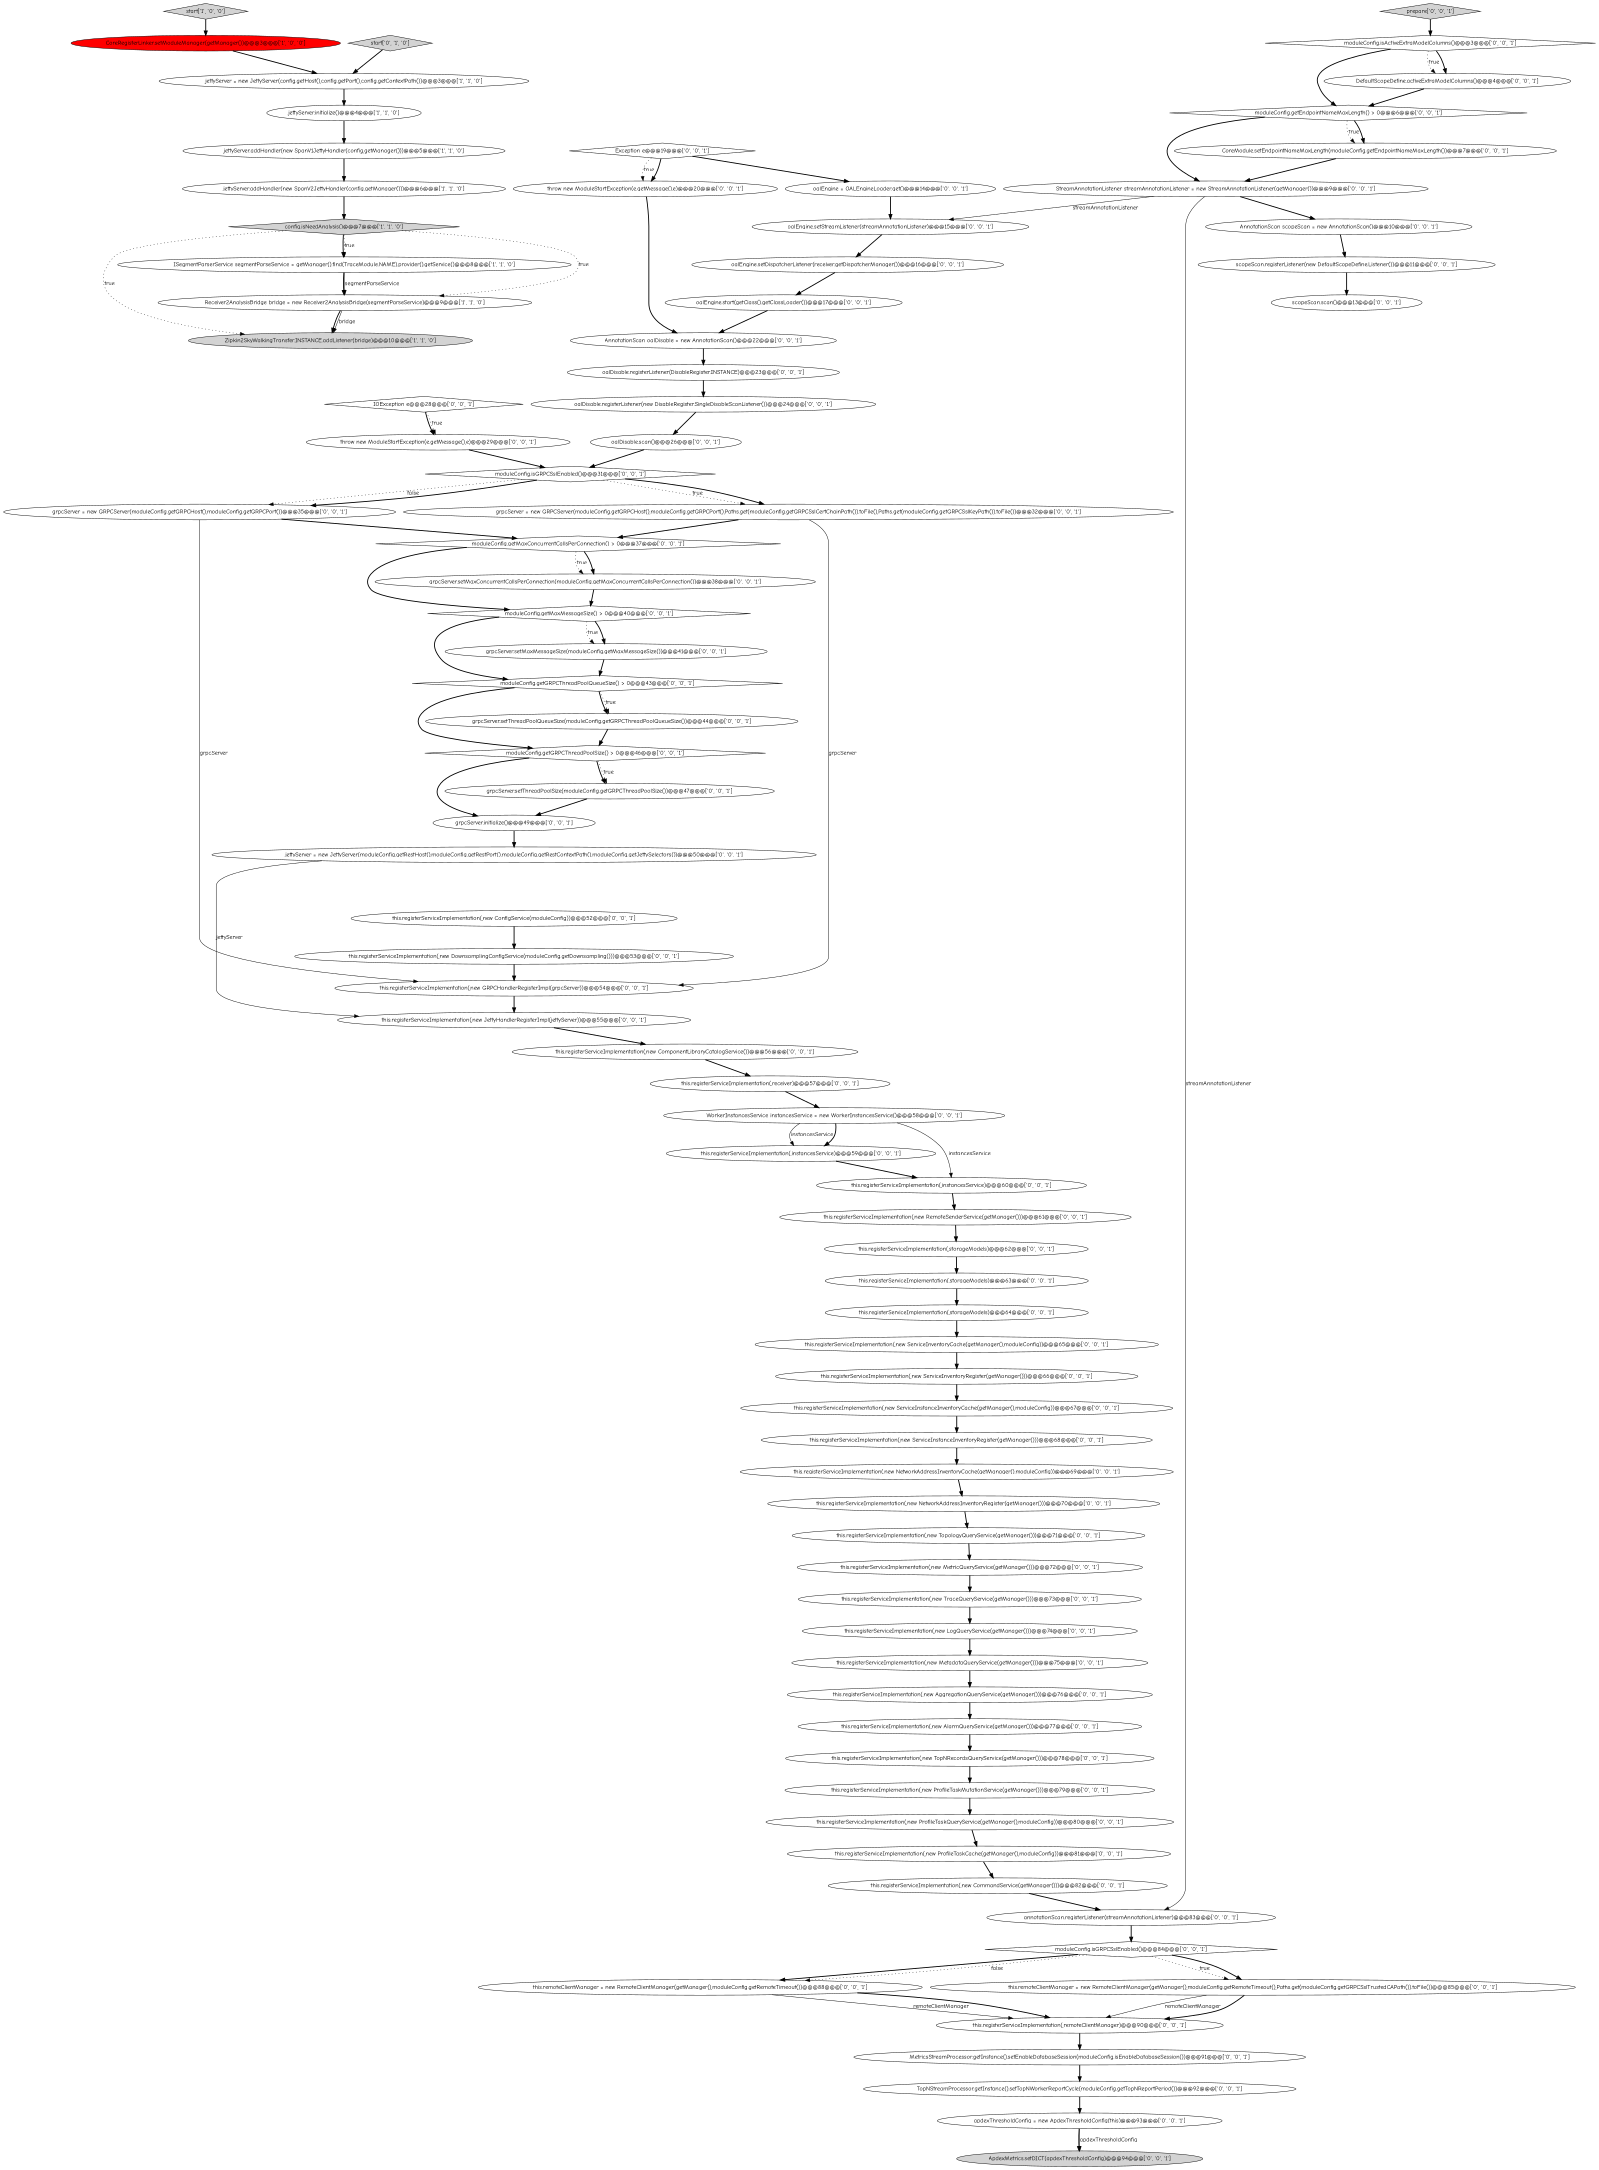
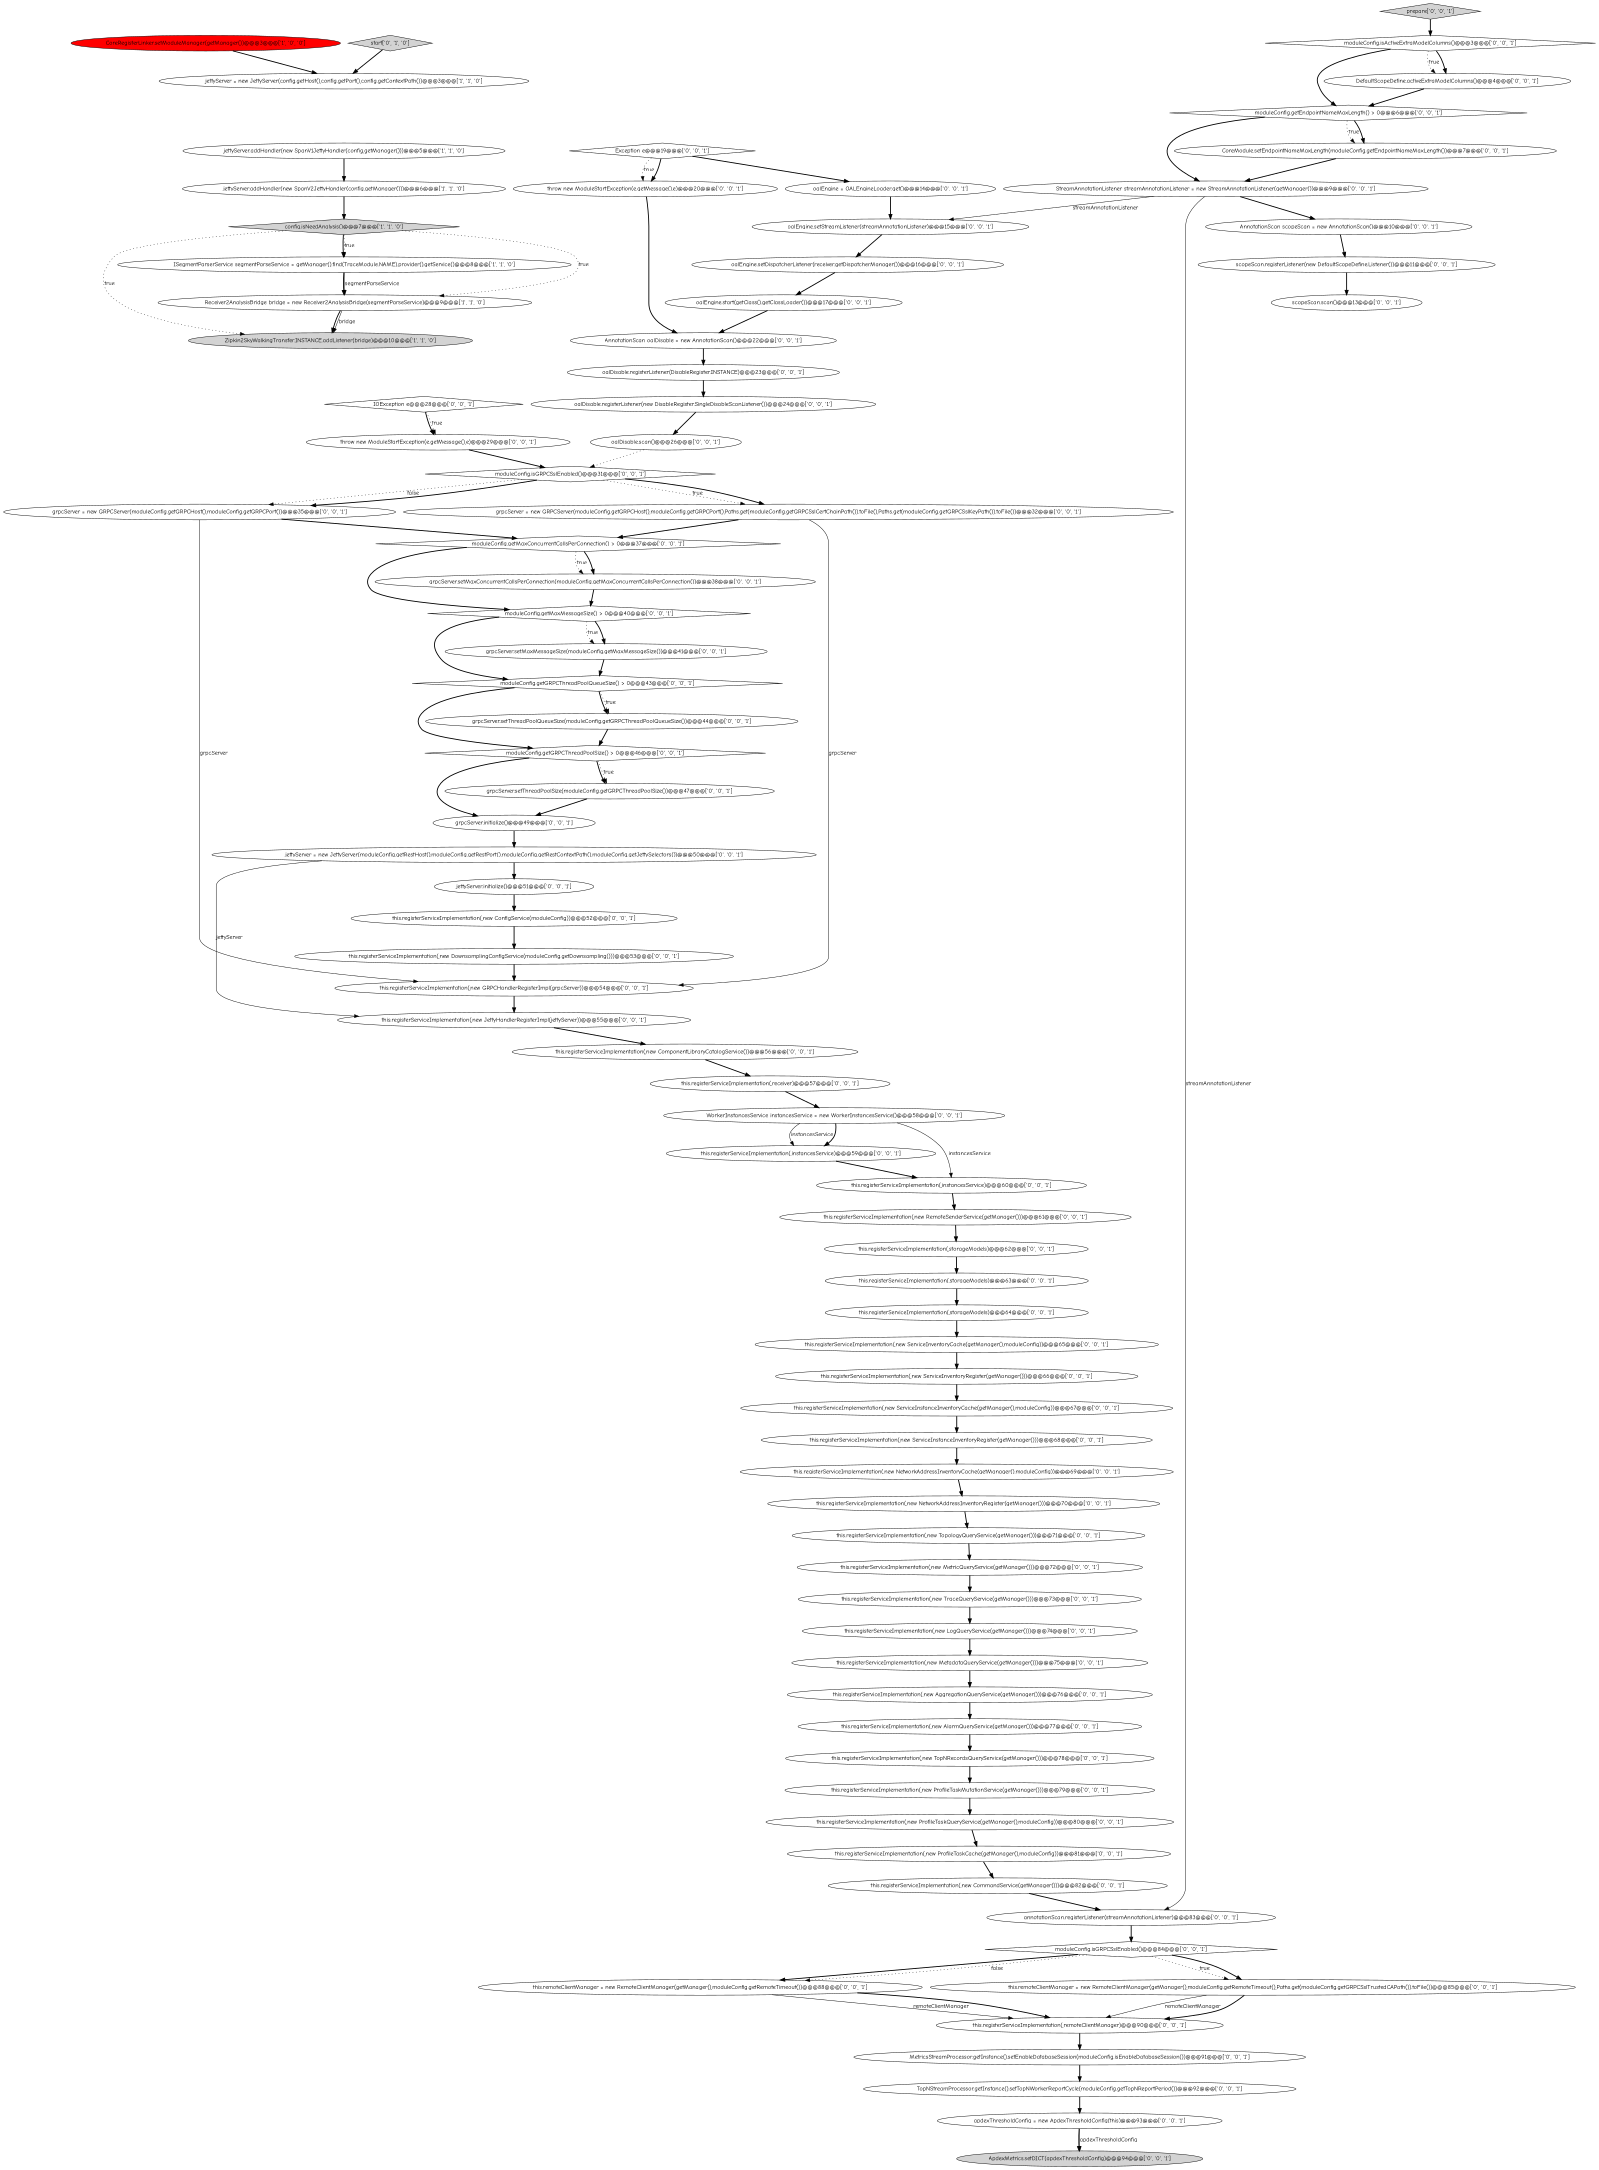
(206, 11) -> none
(344, 113) -> none
(619, 458) -> (619, 458)
none -> (514, 887)
